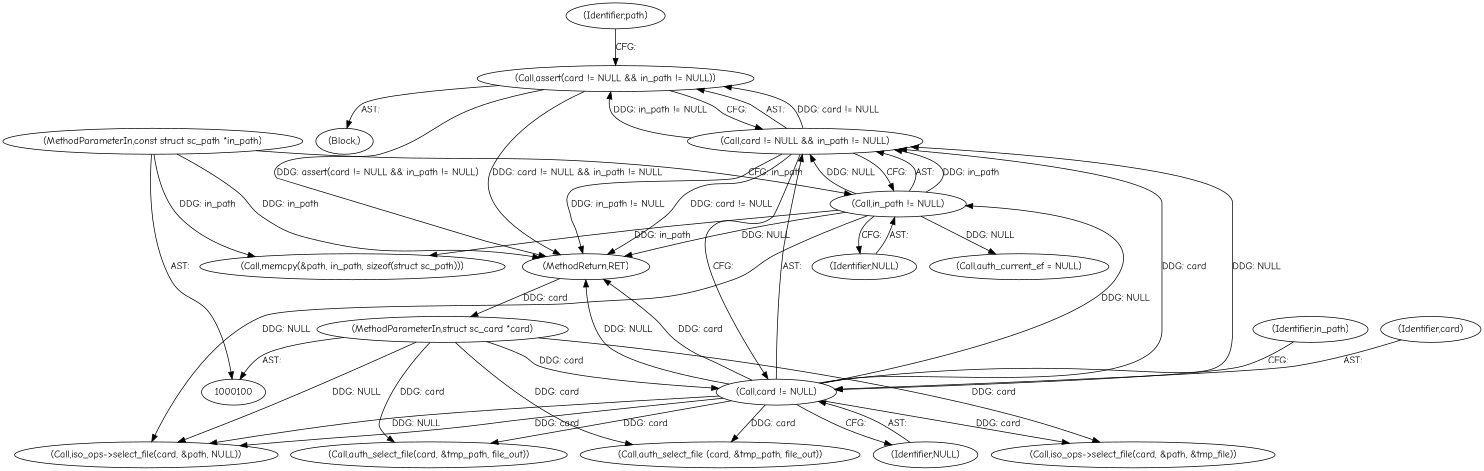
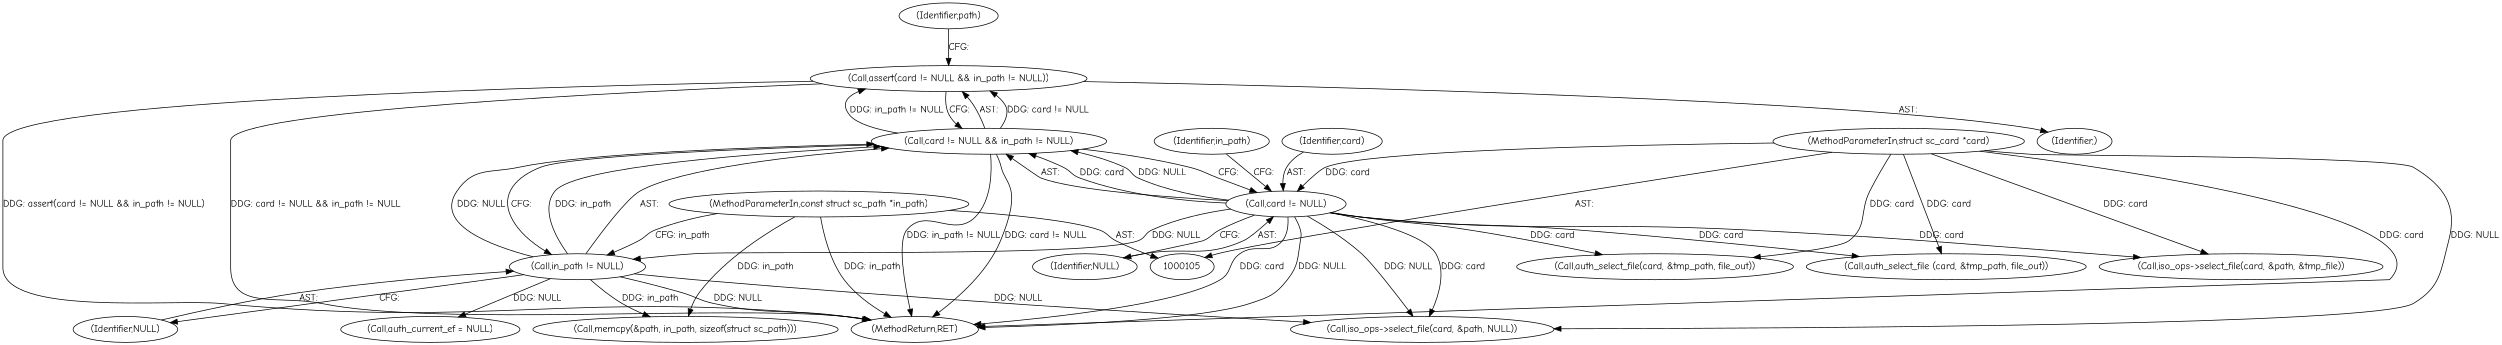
(345, 141) -> (2075, 141)
(519, 296) -> (1916, 295)
(234, 392) -> (1182, 267)
